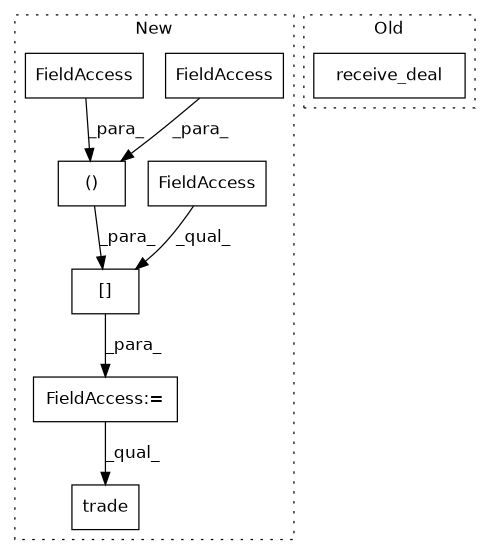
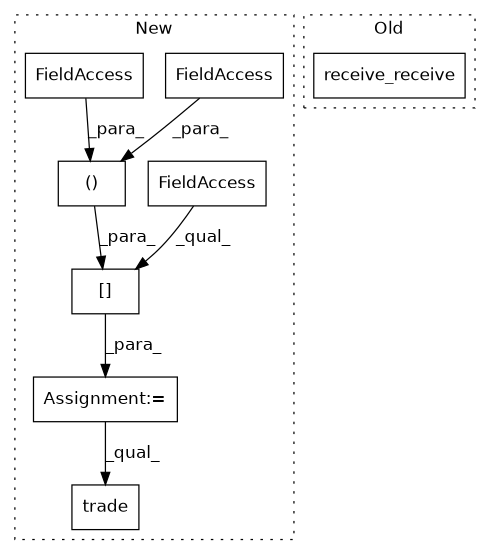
(389, 76) -> (389, 76)
(105, 399) -> (105, 399)
